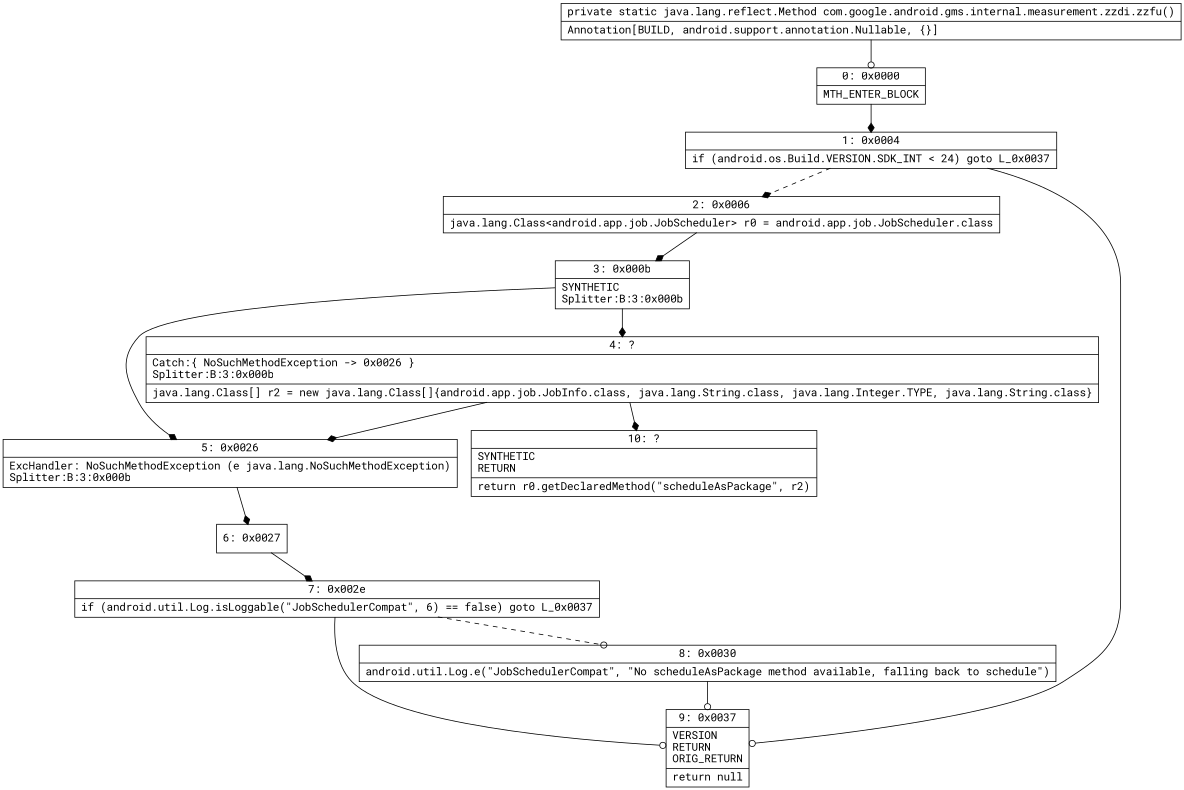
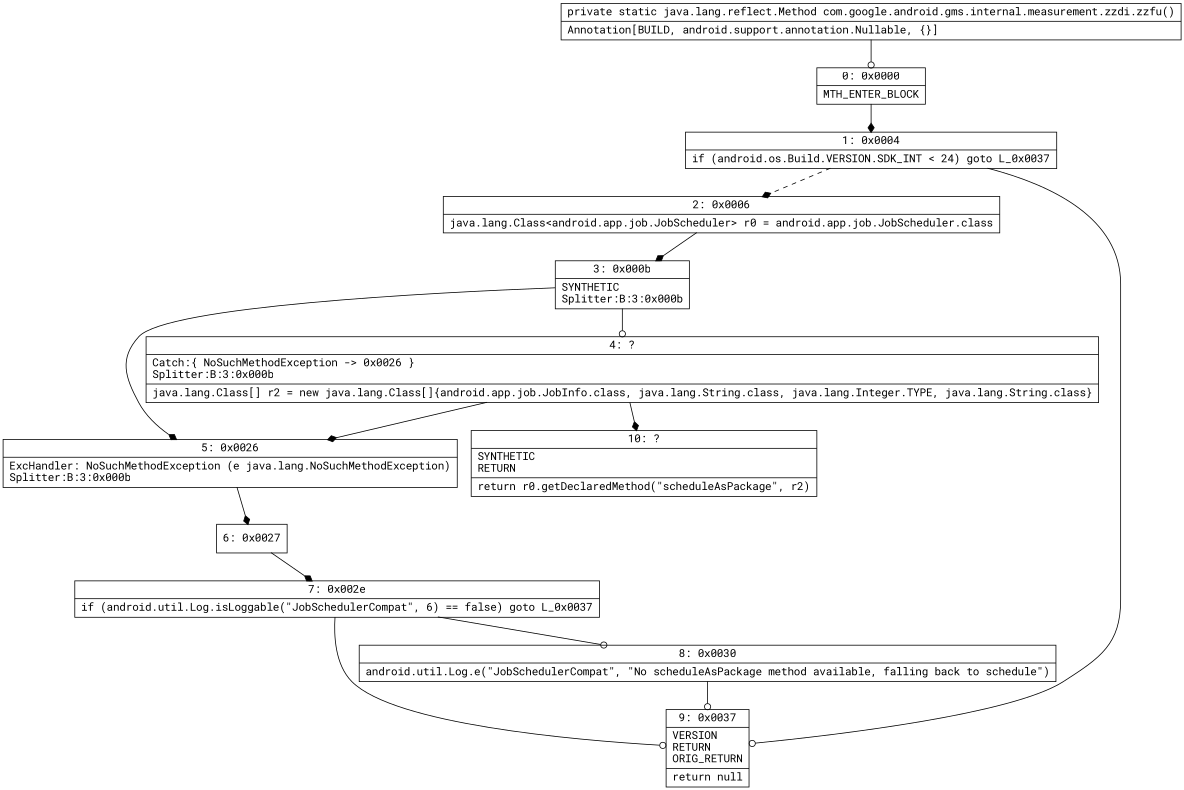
(622, 320) -> (622, 320)
(519, 631) -> (519, 631)
